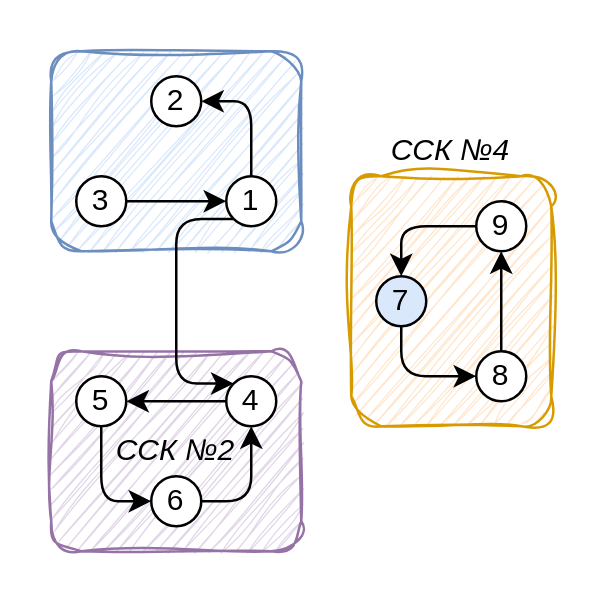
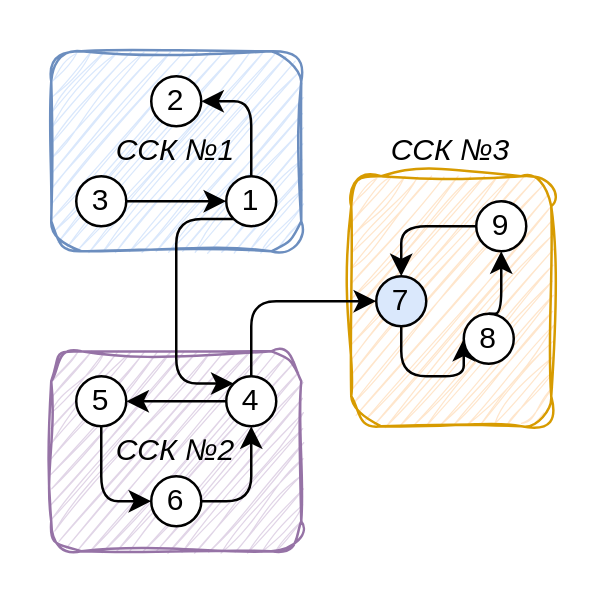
none -> (176, 151)
(451, 151) -> (451, 151)
none -> (288, 301)
(501, 376) -> (489, 339)
